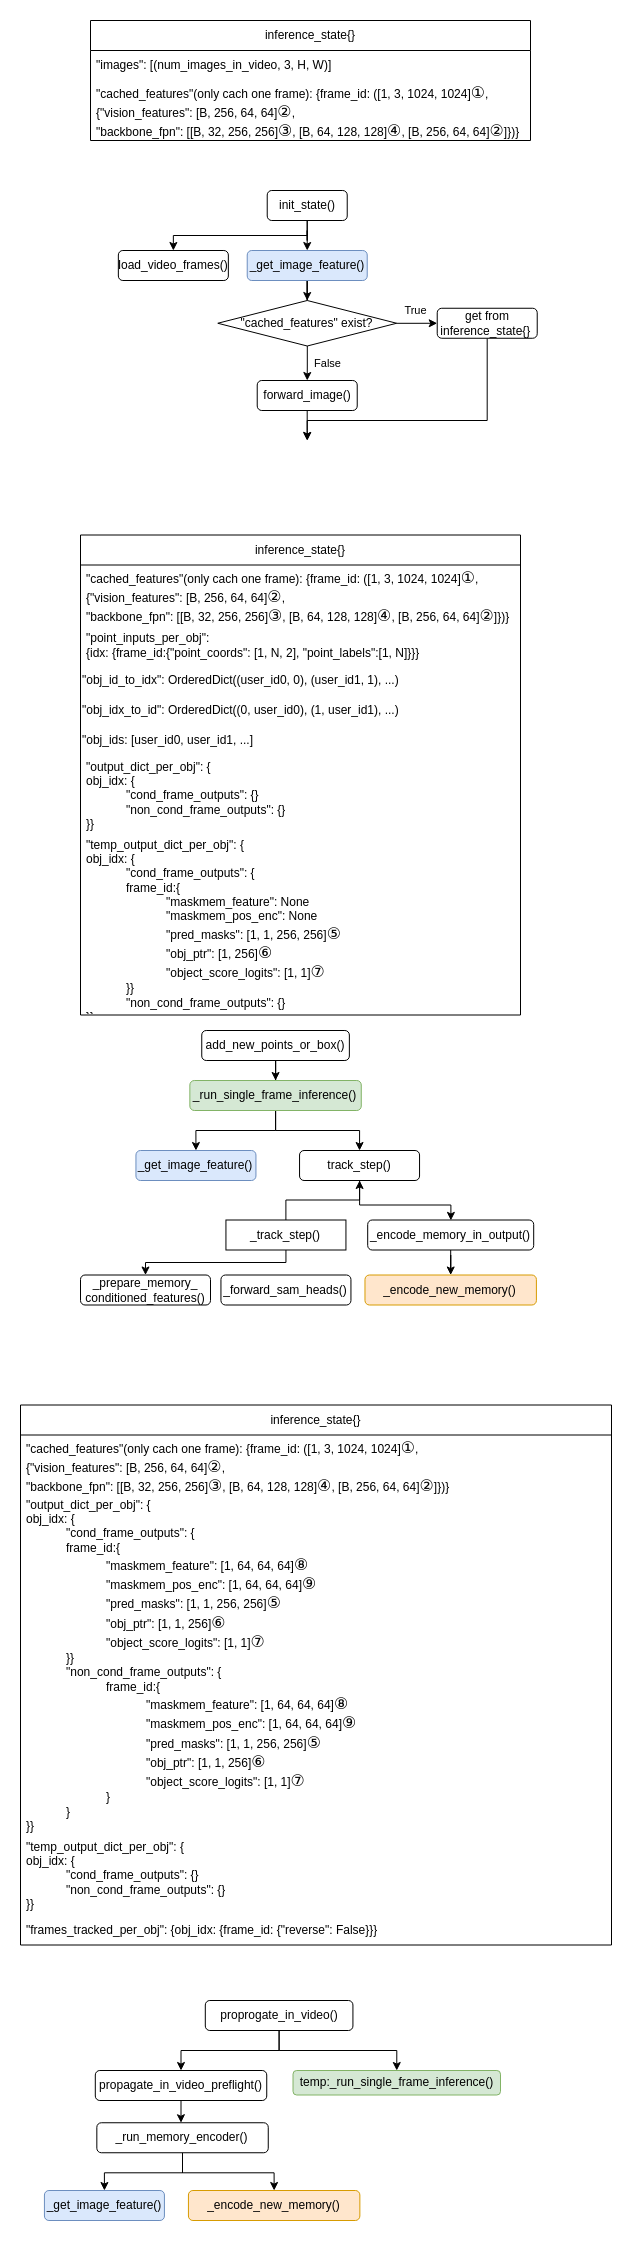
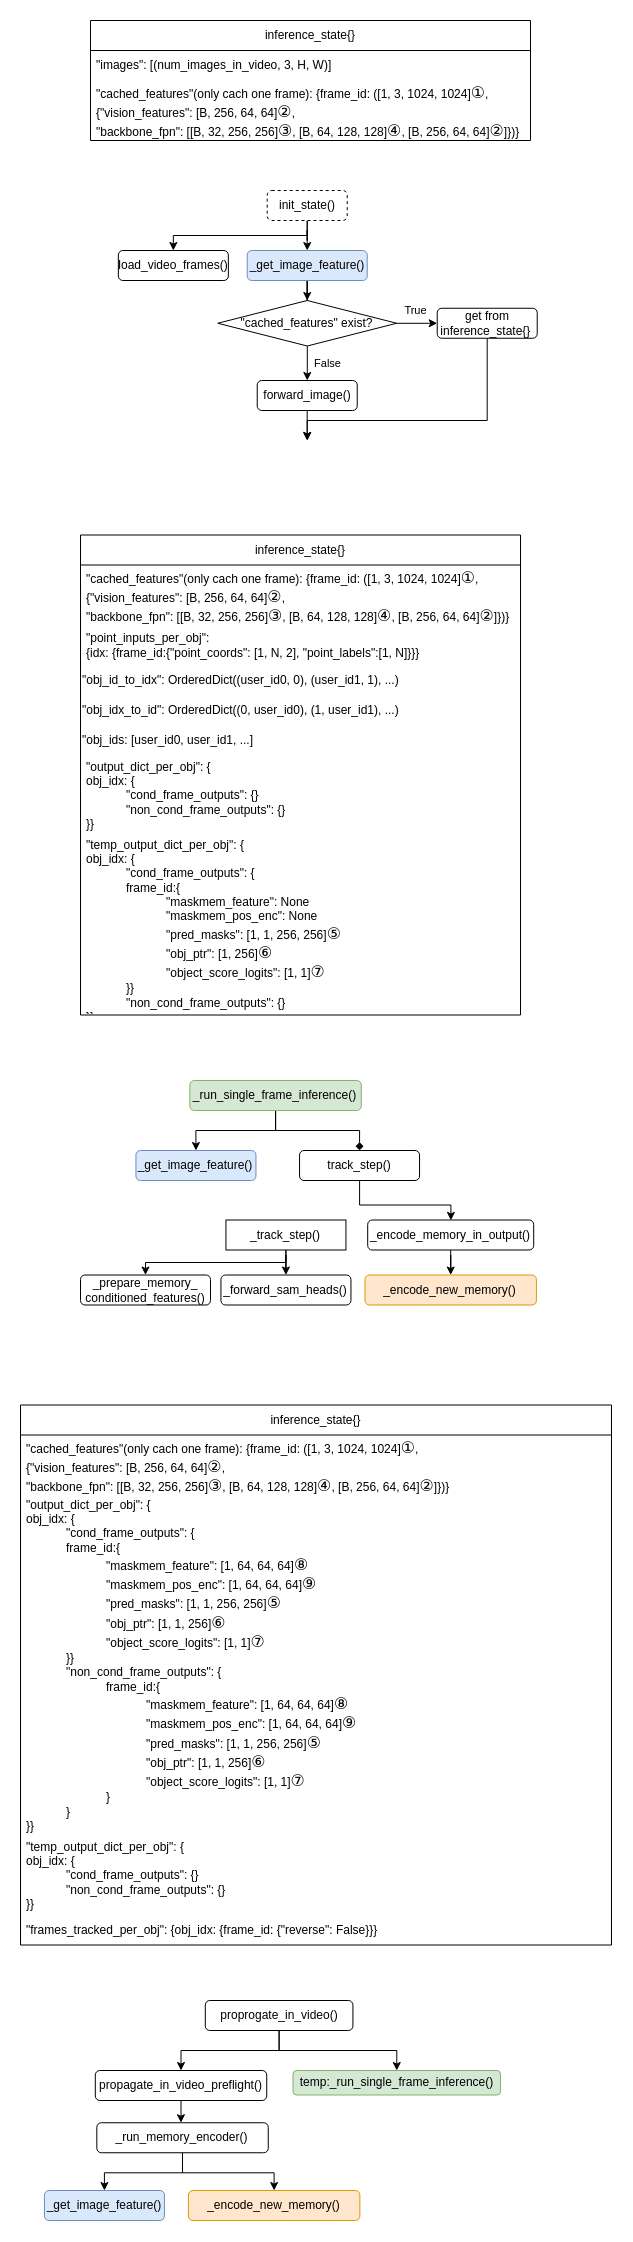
(307, 206) -> (307, 206)
(276, 1046) -> none
(276, 1075) -> none
(360, 1142) -> (360, 1141)
(311, 1200) -> (286, 1270)
